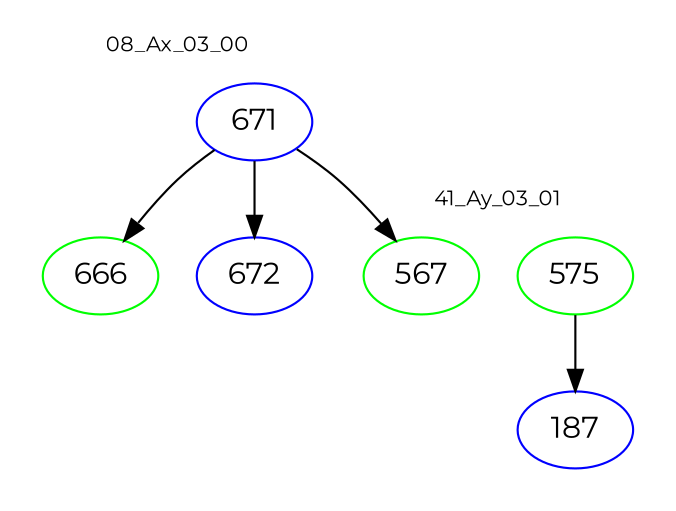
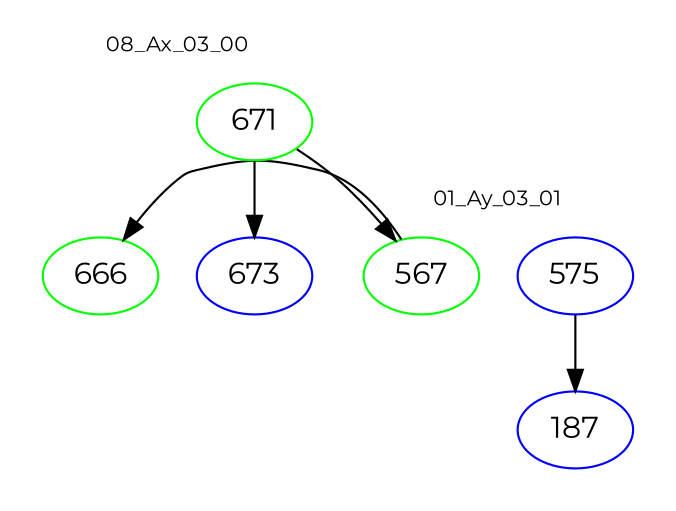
(255, 122) -> (255, 122)
(174, 183) -> (272, 161)
(498, 200) -> (498, 200)
(255, 276) -> (255, 276)
(575, 276) -> (575, 276)
